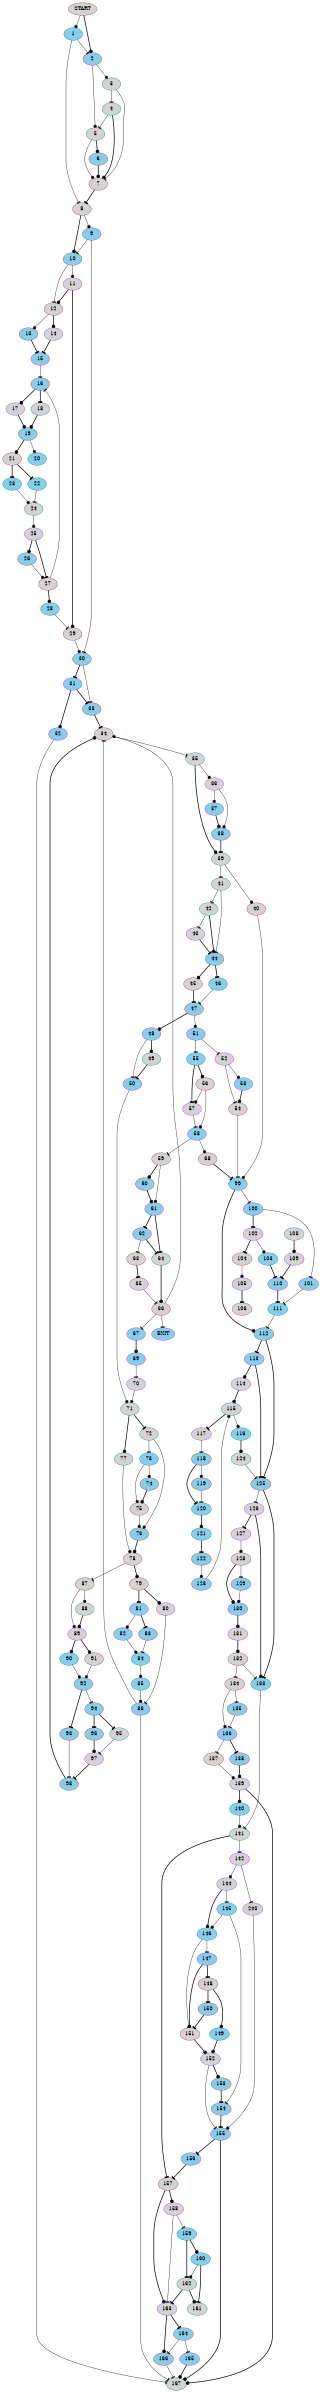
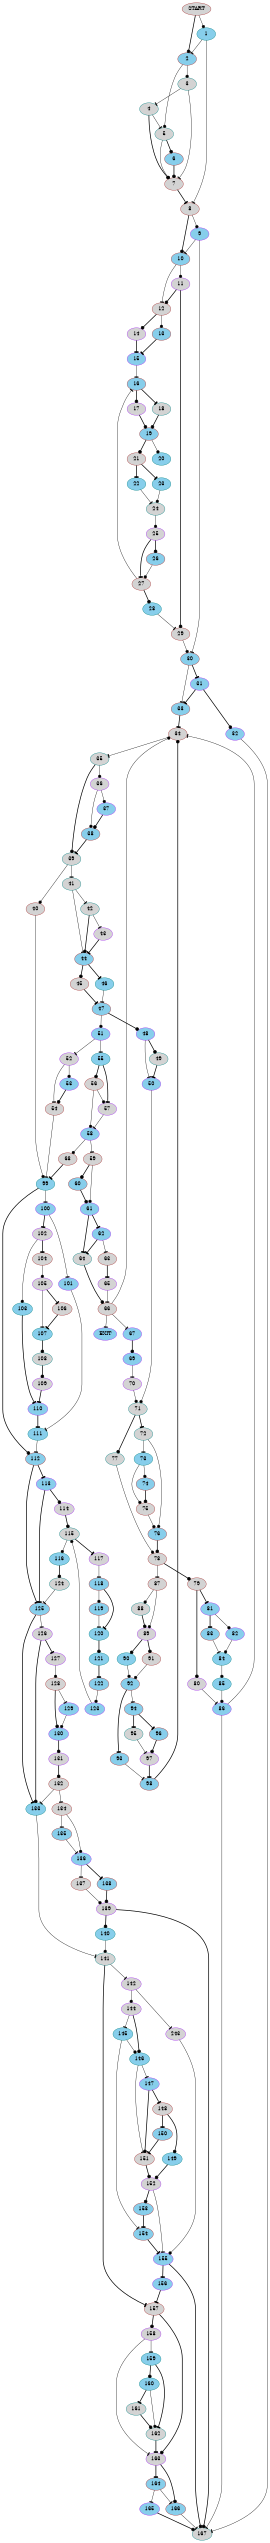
none -> (42, 1334)
(191, 2295) -> (145, 2420)
